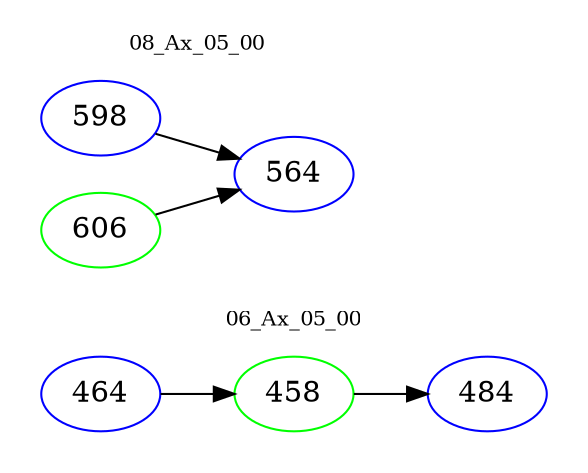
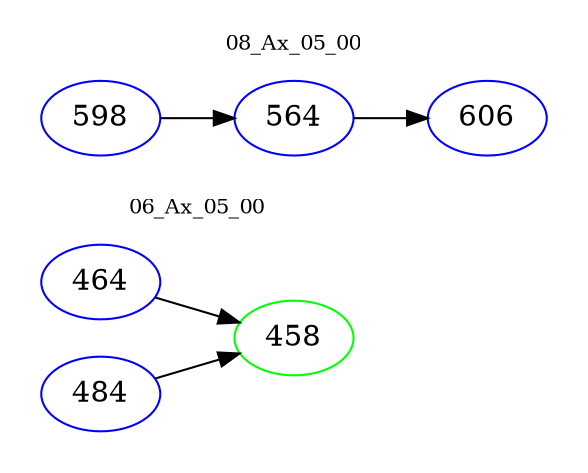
(187, 205) -> (380, 118)
(101, 230) -> (487, 118)
(380, 394) -> (187, 369)
